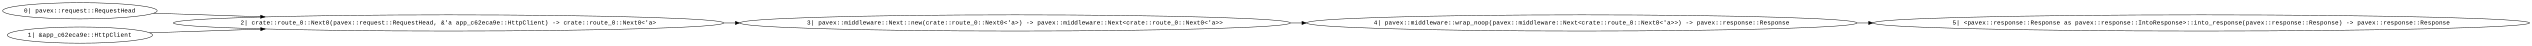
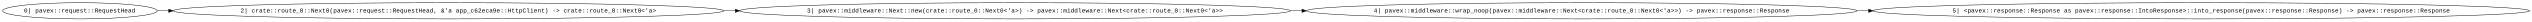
(80, 35) -> none
